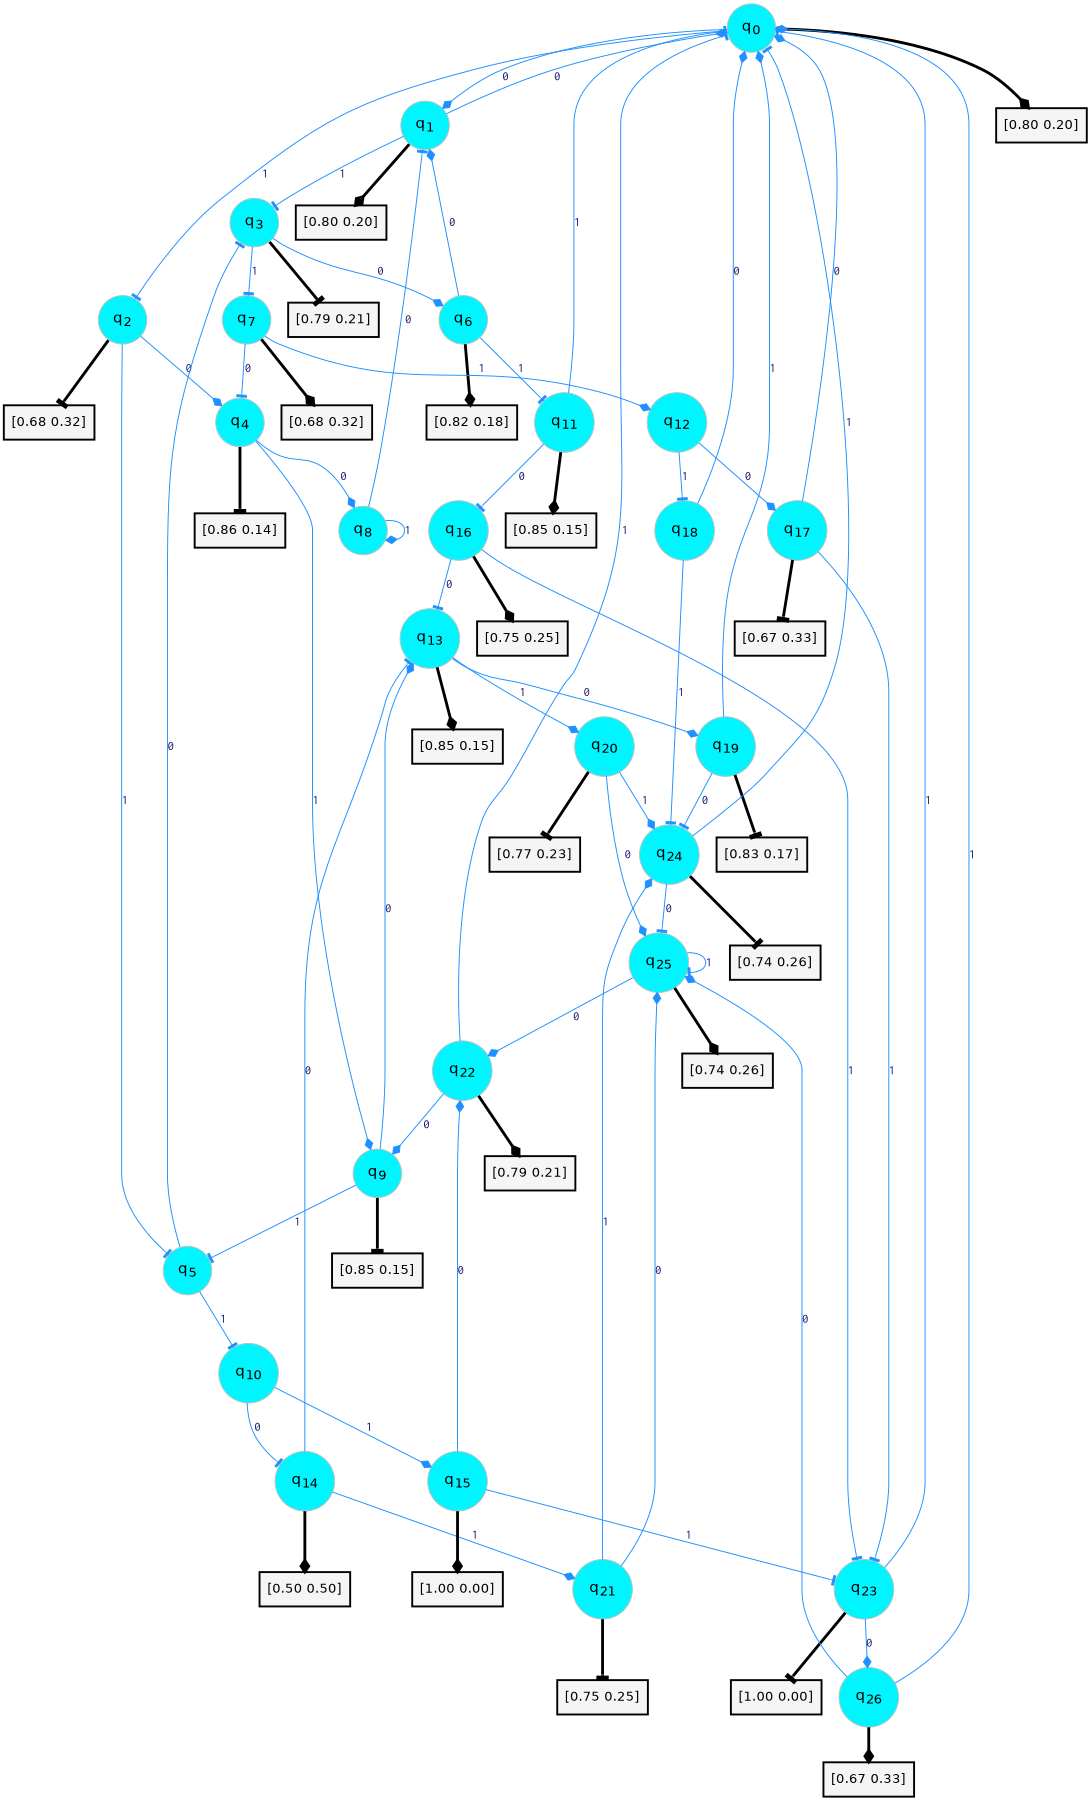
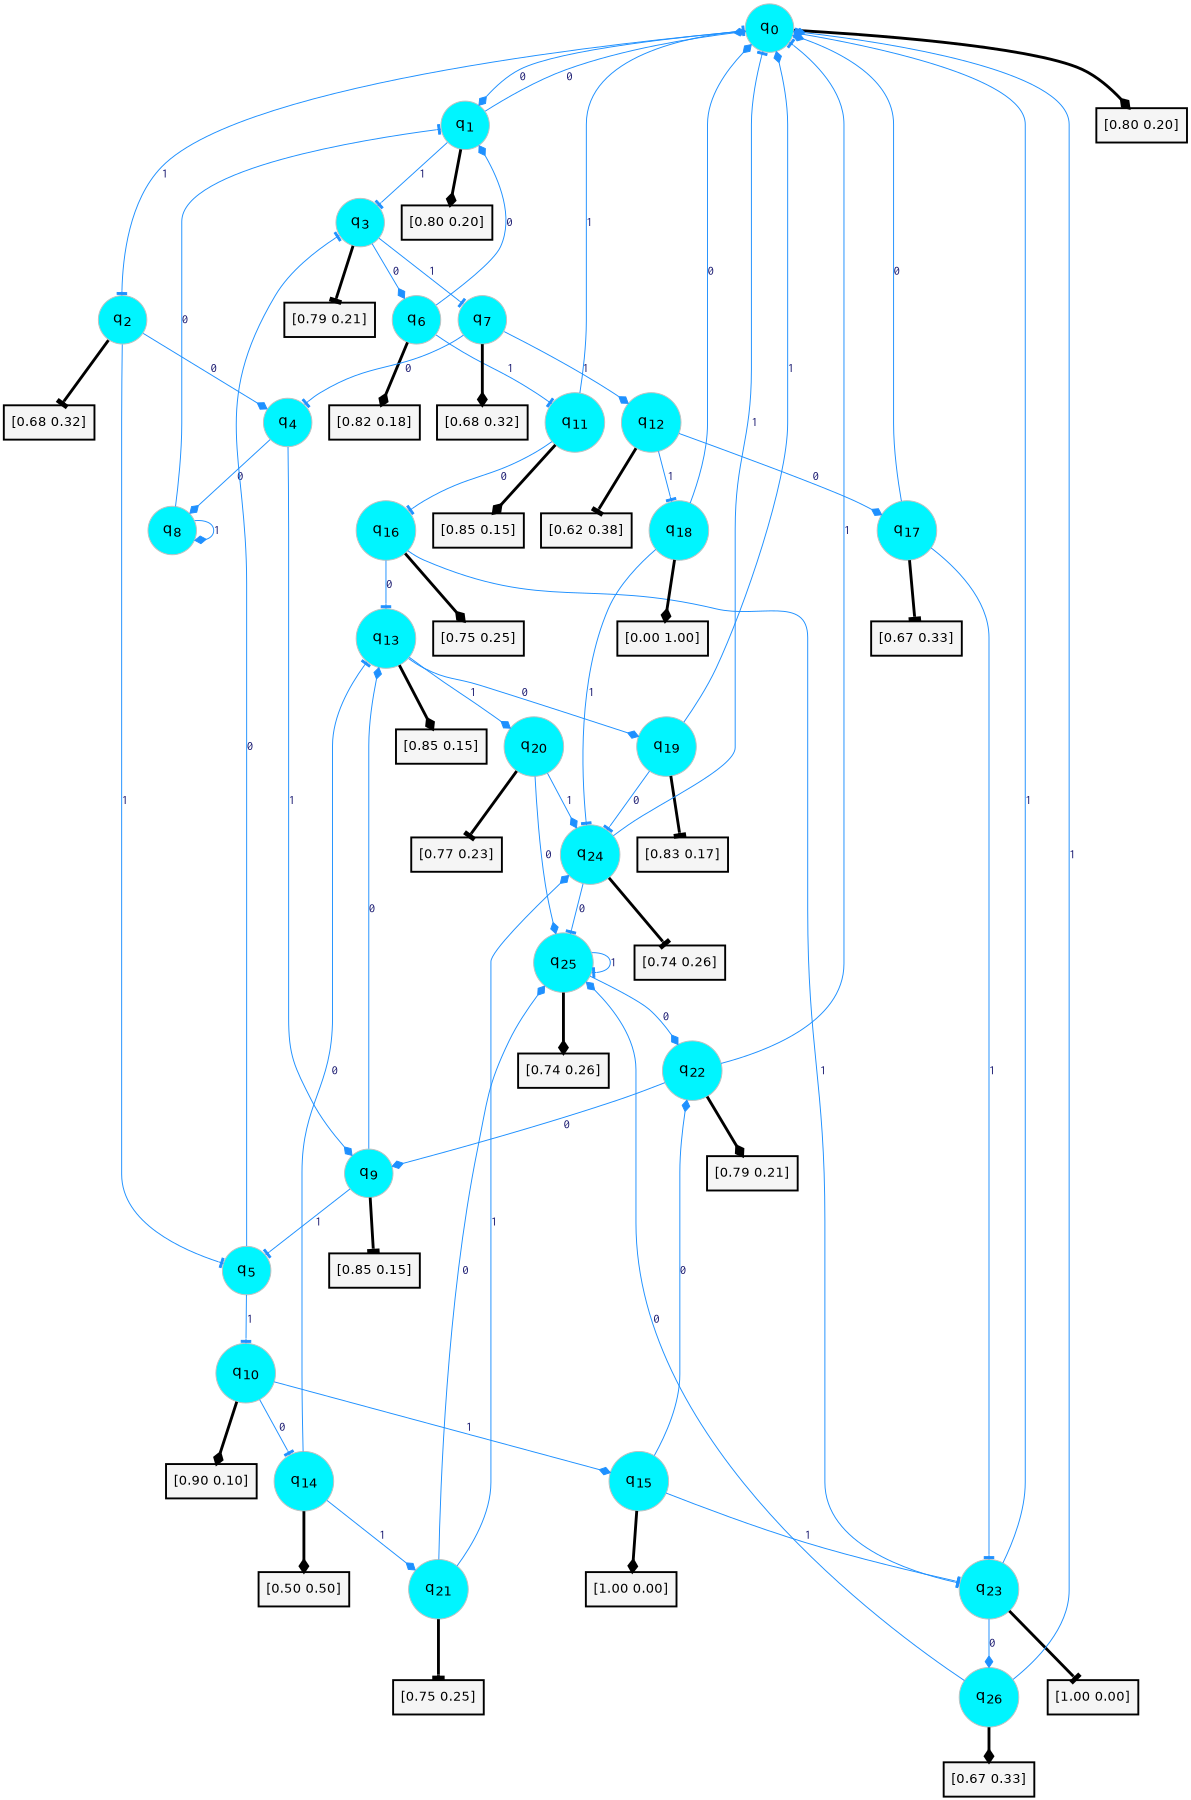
(240, 530) -> none
none -> (586, 530)
none -> (663, 639)
none -> (211, 1481)
